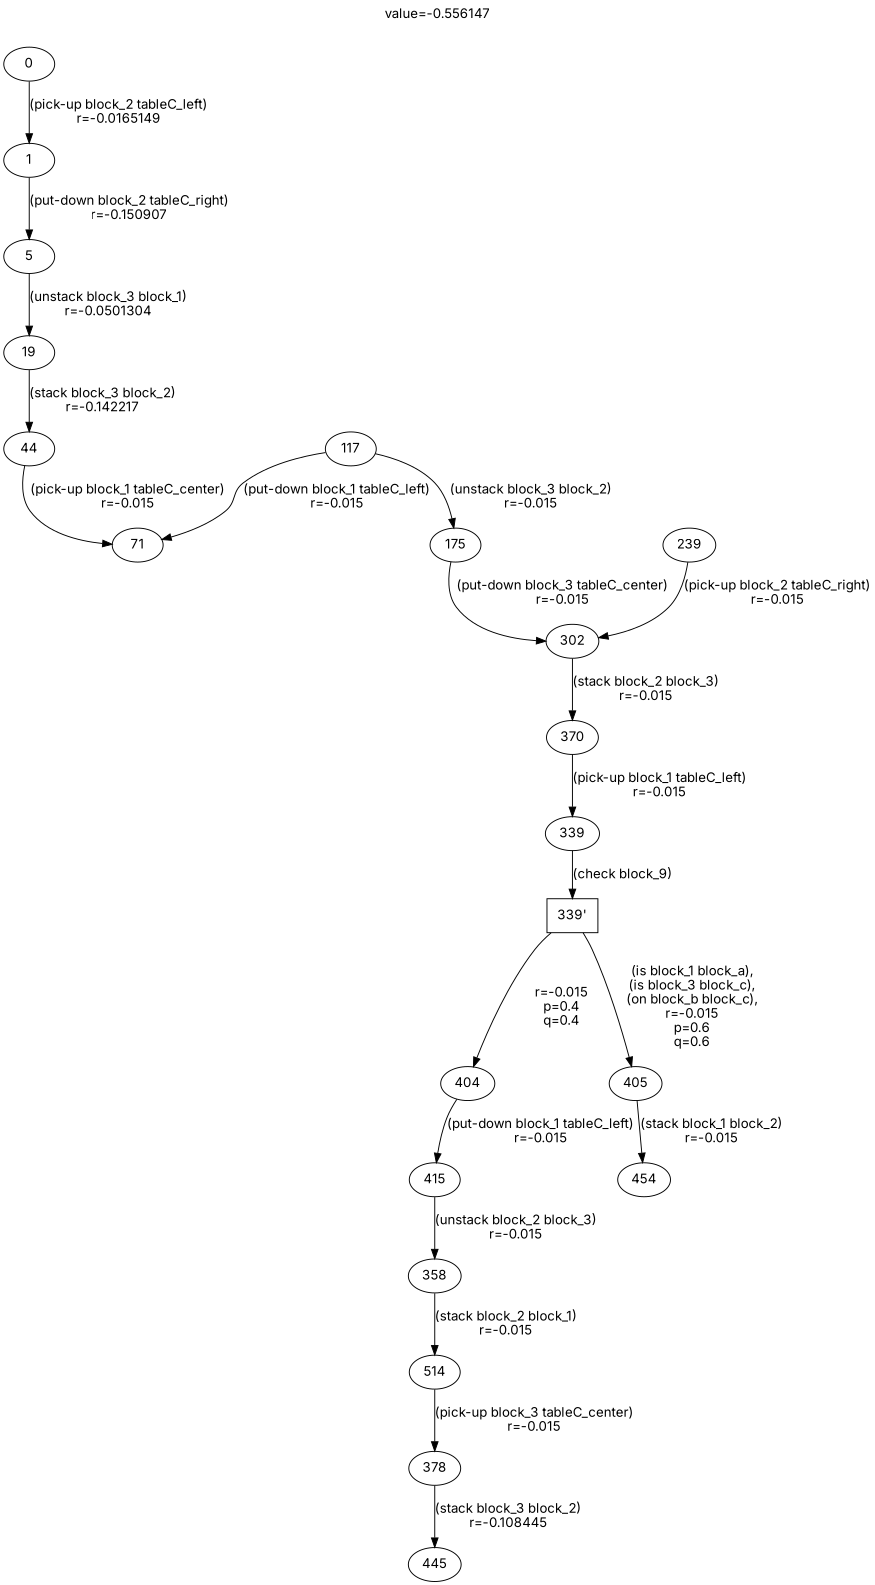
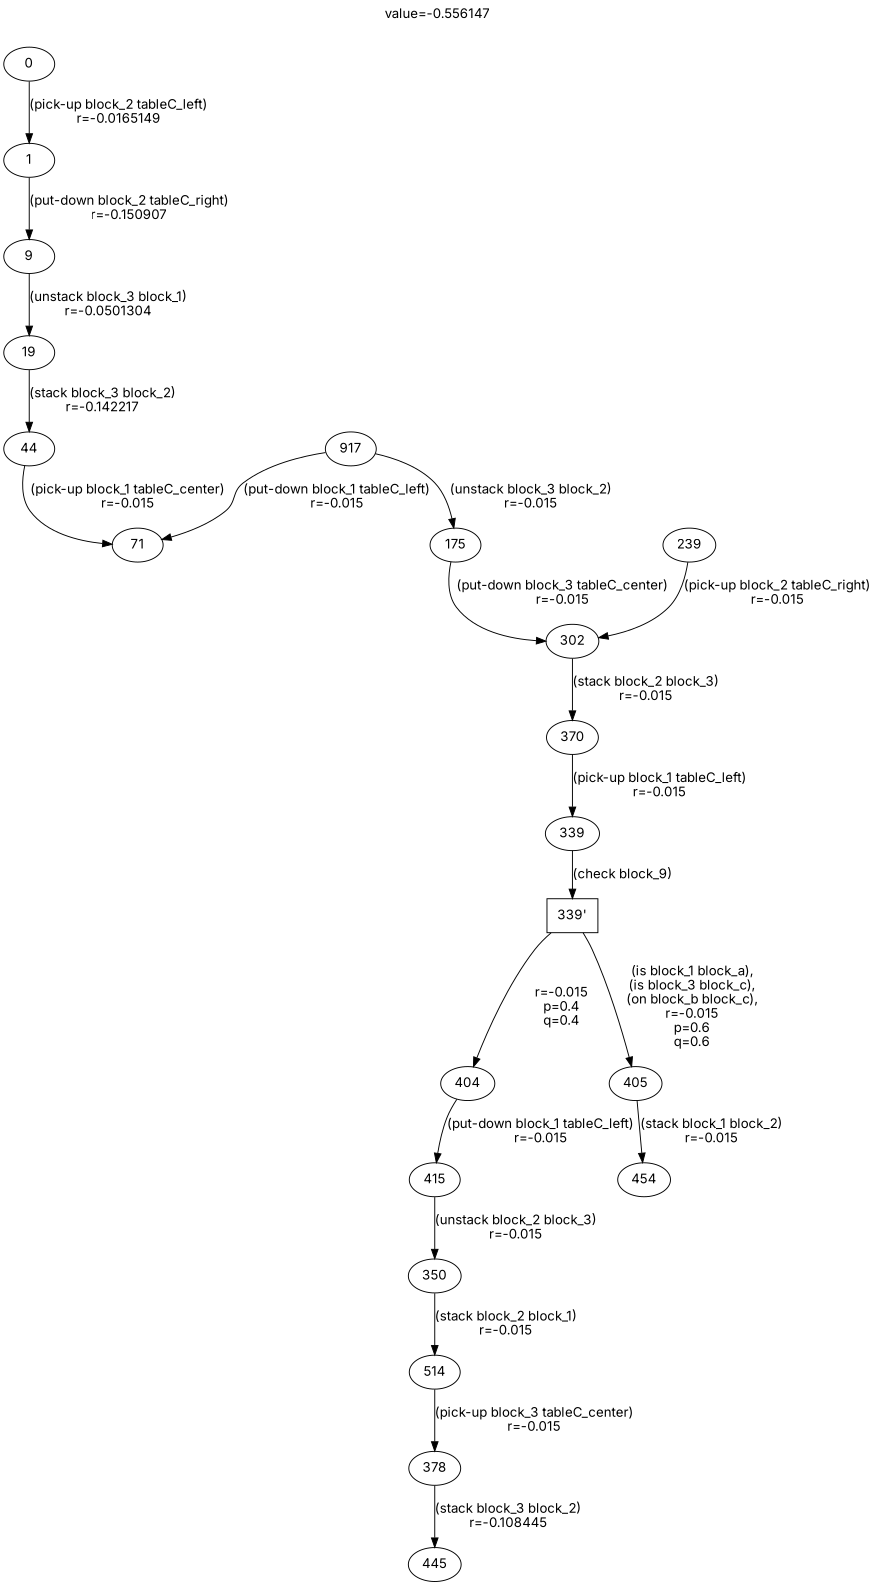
(29, 257) -> (29, 257)
(351, 449) -> (351, 449)
(435, 1276) -> (435, 1276)
